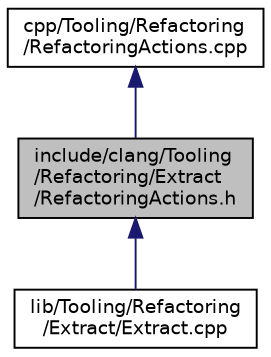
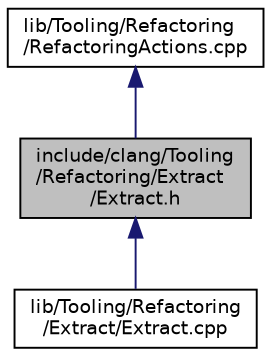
(136, 38) -> (136, 38)
(136, 178) -> (136, 178)
